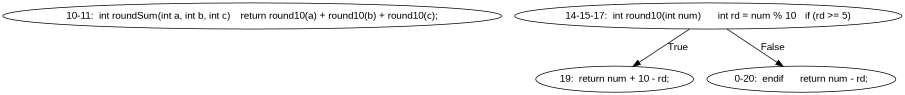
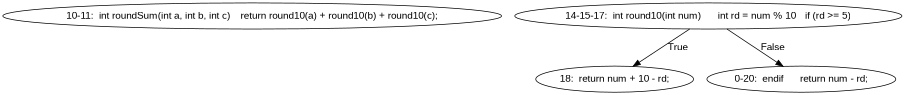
(615, 79) -> (615, 79)
